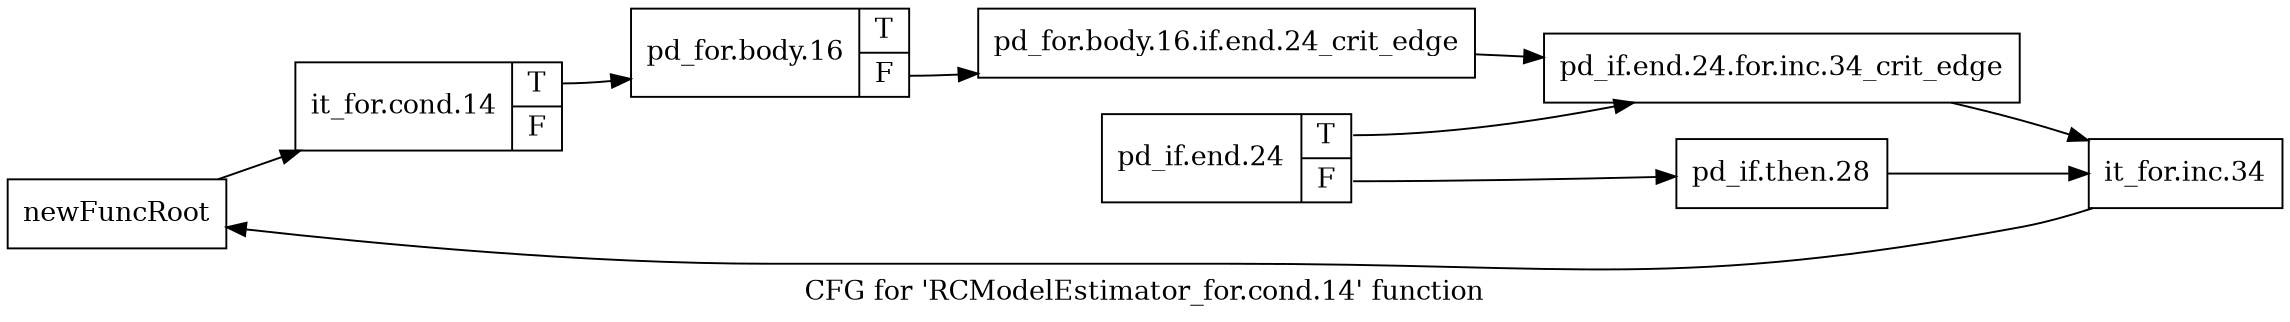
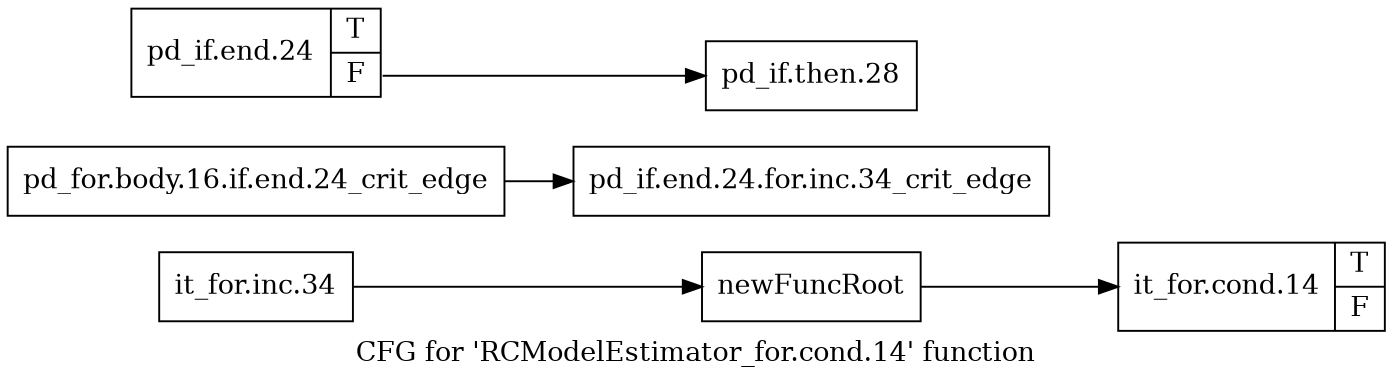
(770, 53) -> none
(2011, 117) -> none
(1485, 127) -> none
(1978, 174) -> none
